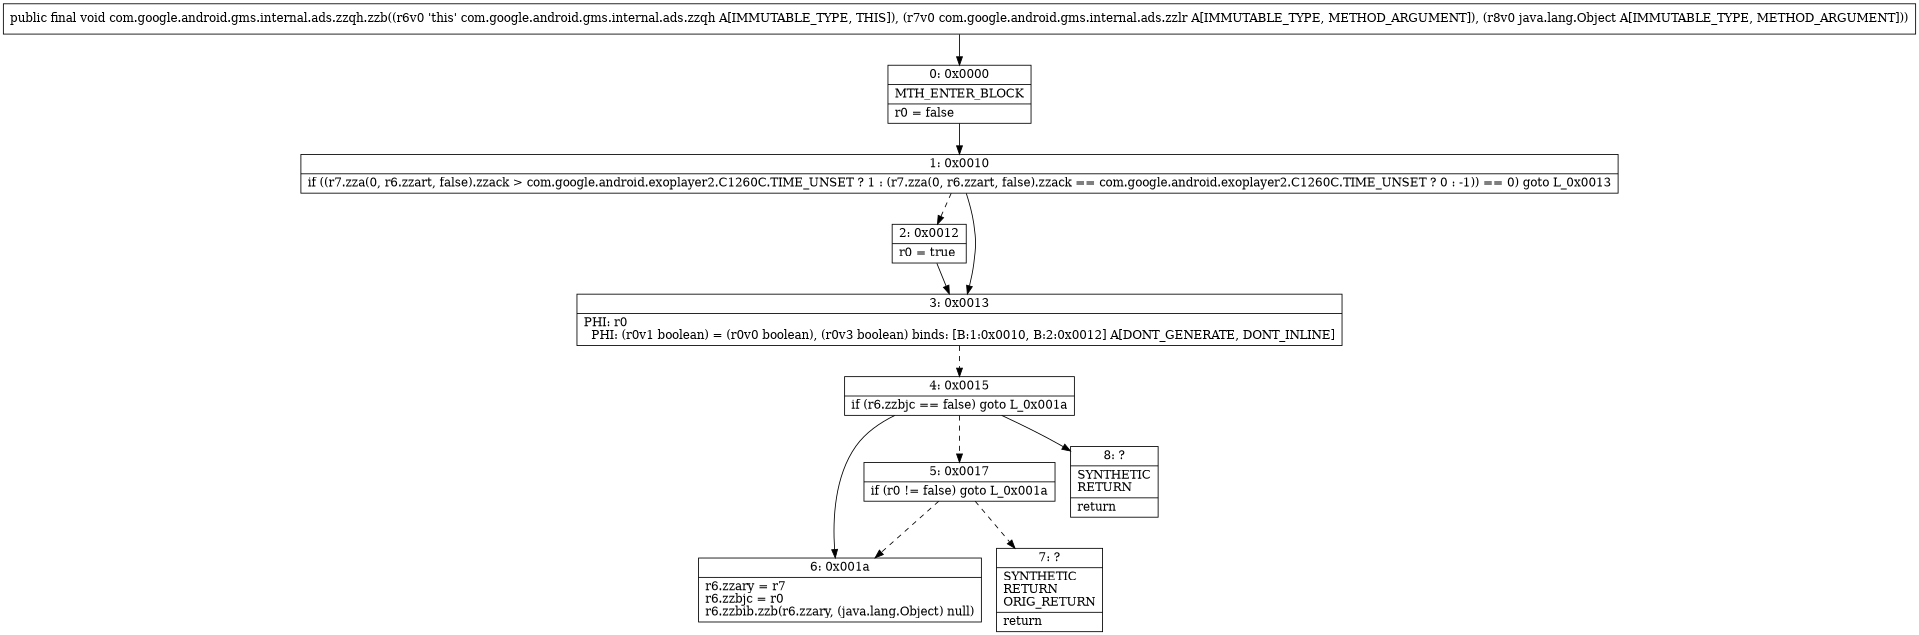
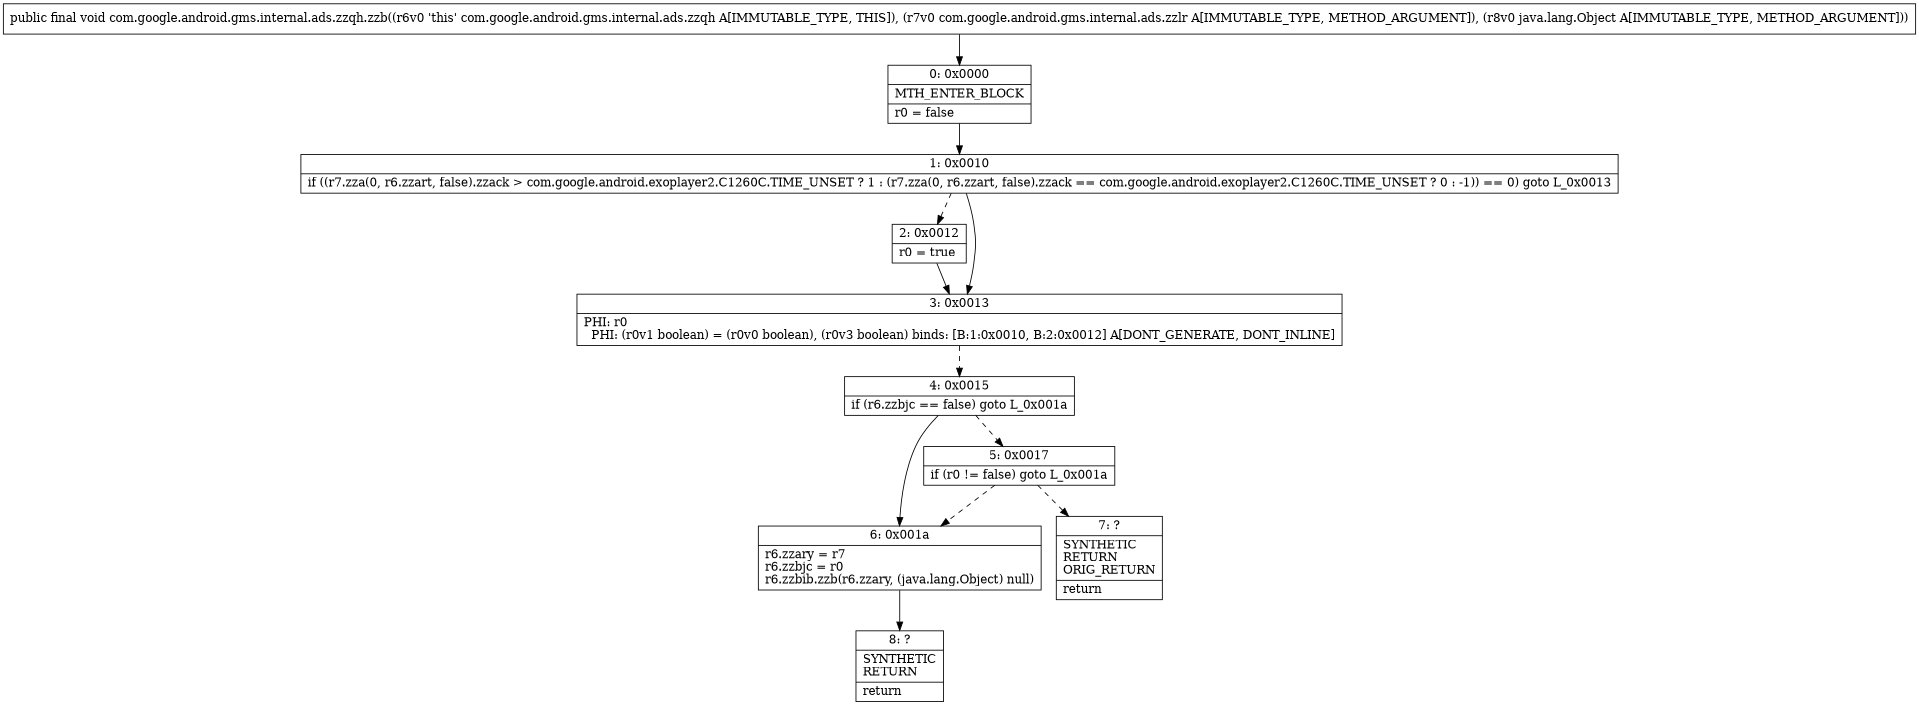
(1033, 430) -> (900, 606)
